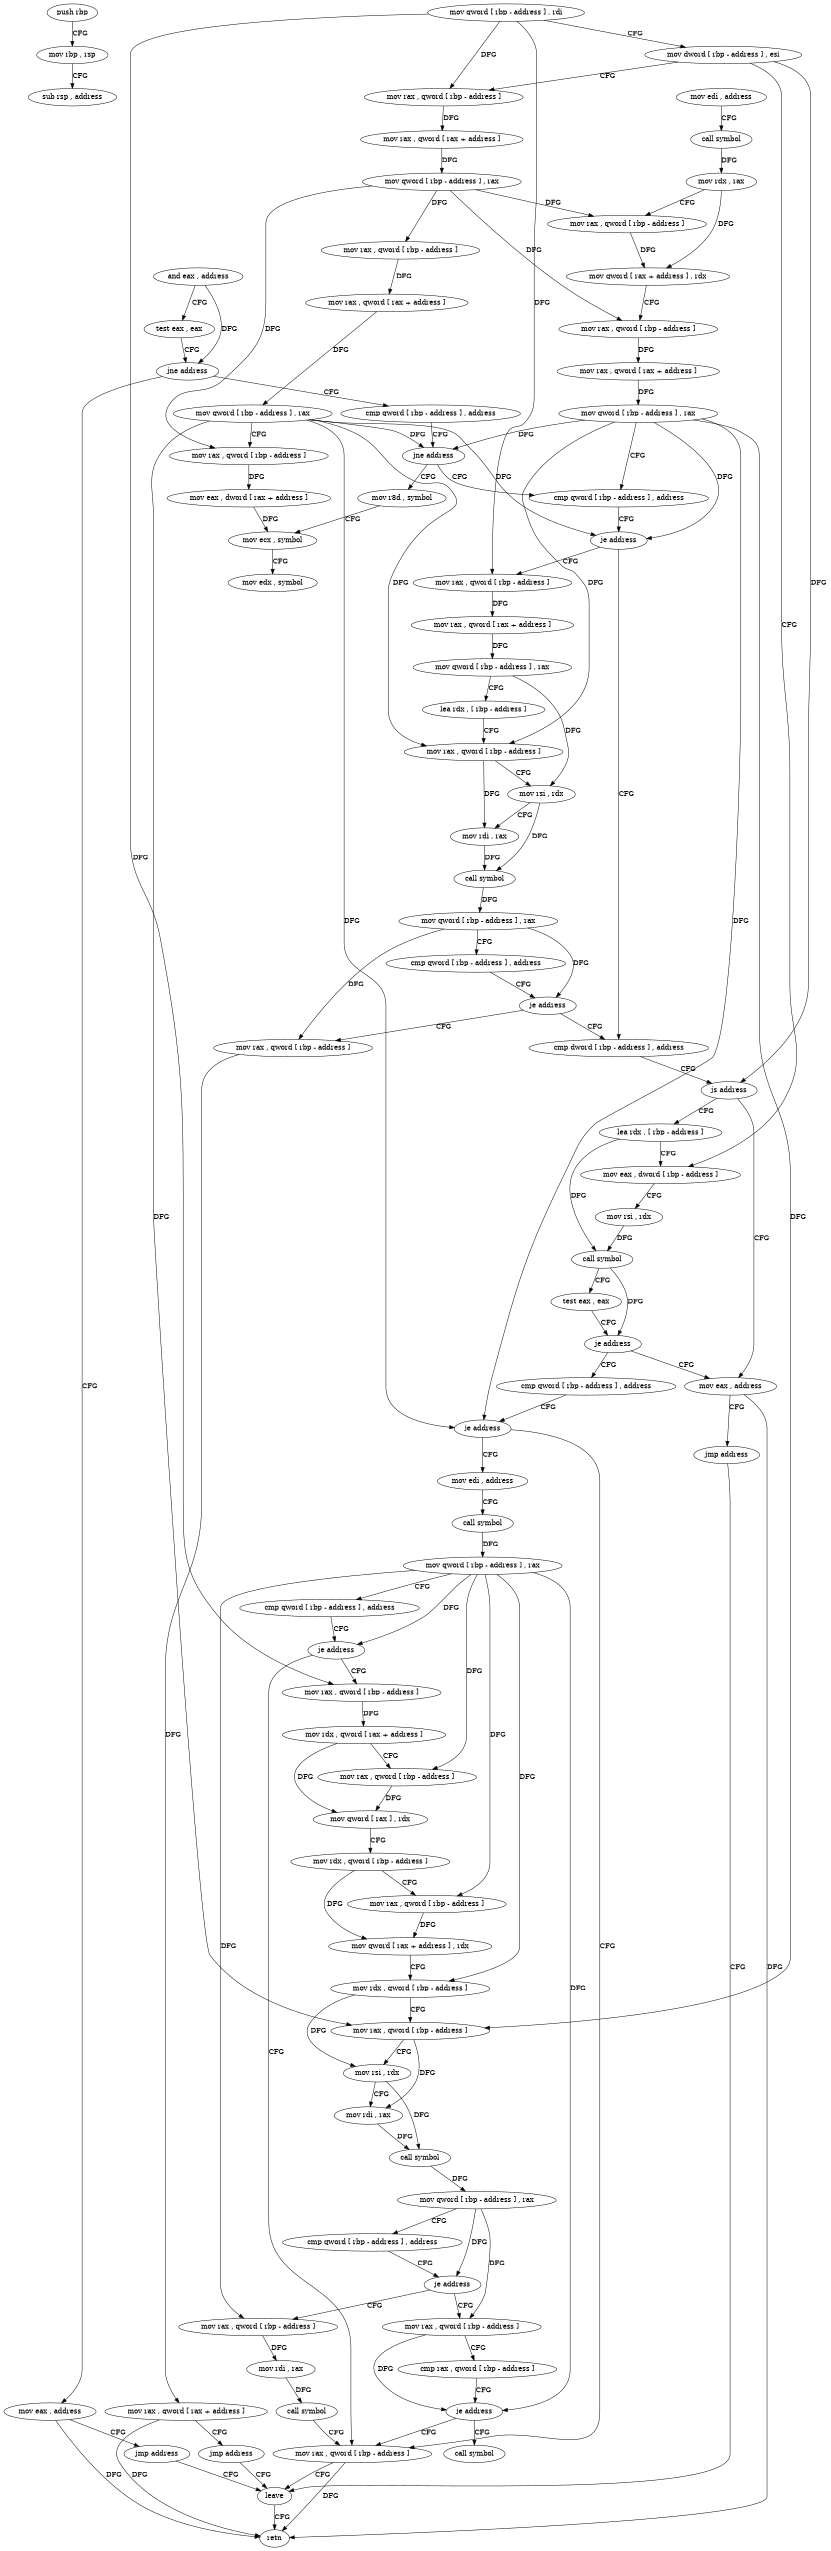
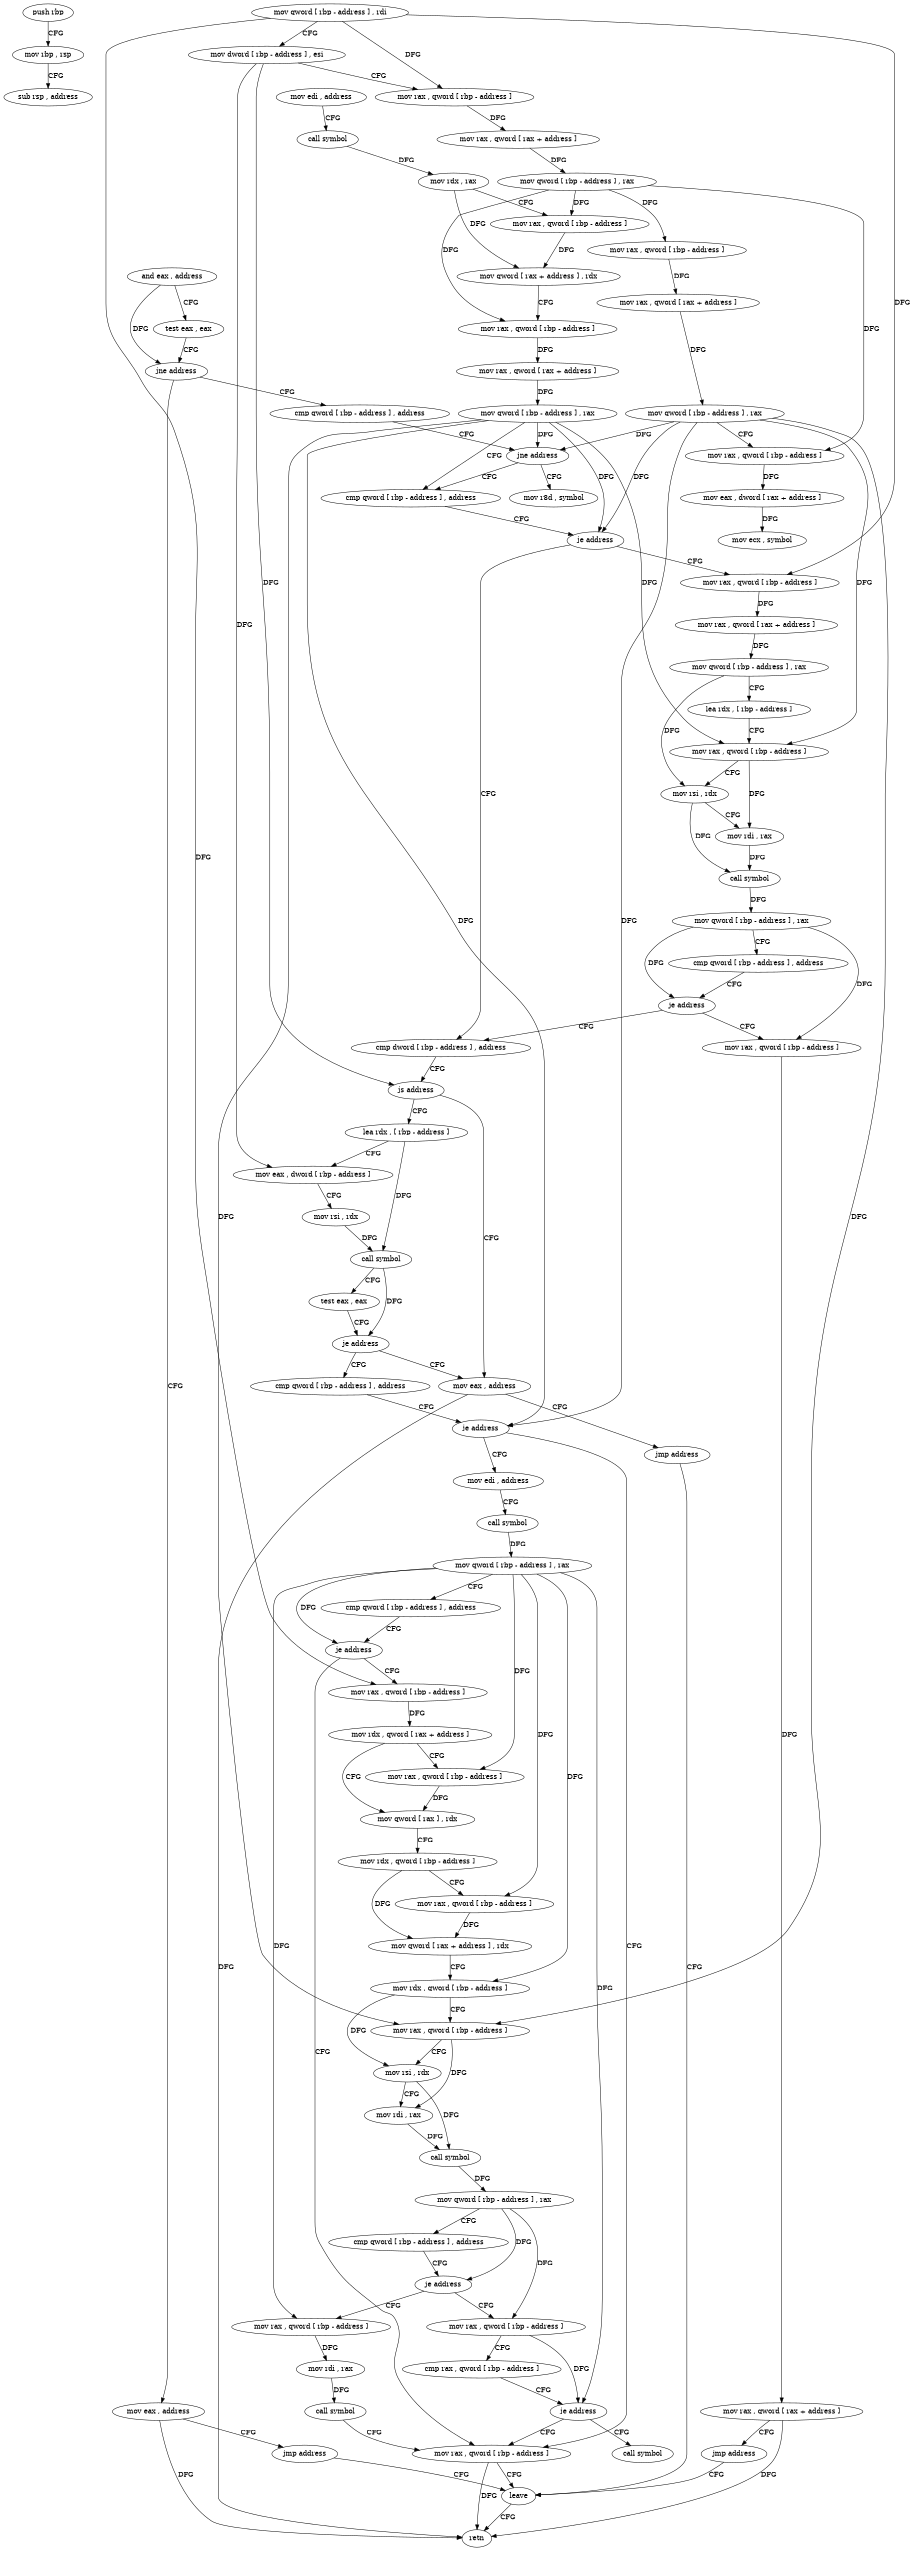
(340, 519) -> none
(273, 583) -> none
(789, 625) -> (245, 625)
(305, 1777) -> (353, 1777)
